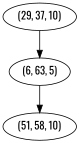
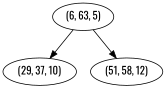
(40, 40) -> (64, 41)
(40, 127) -> (127, 72)
